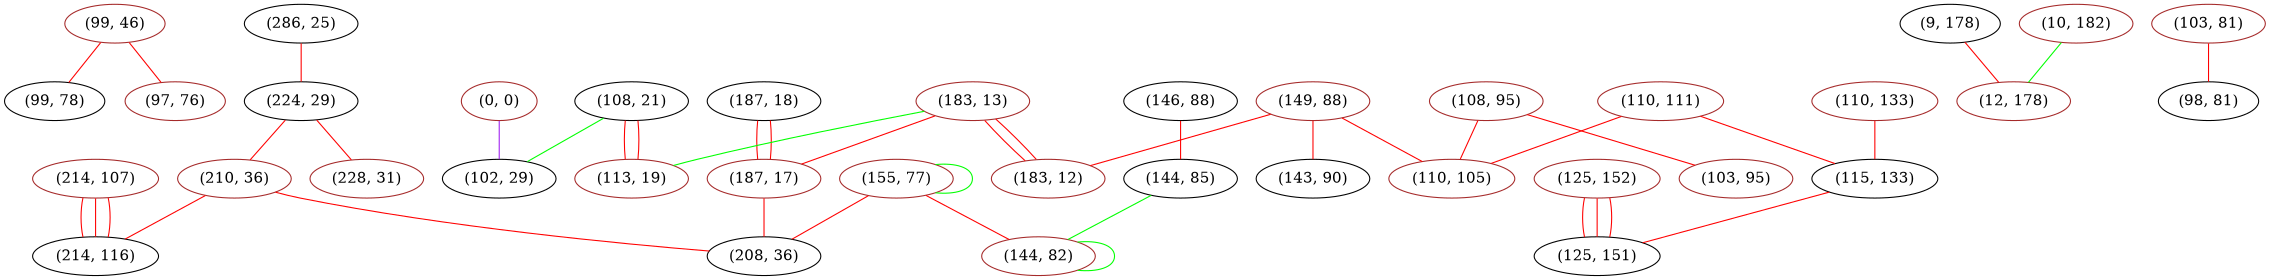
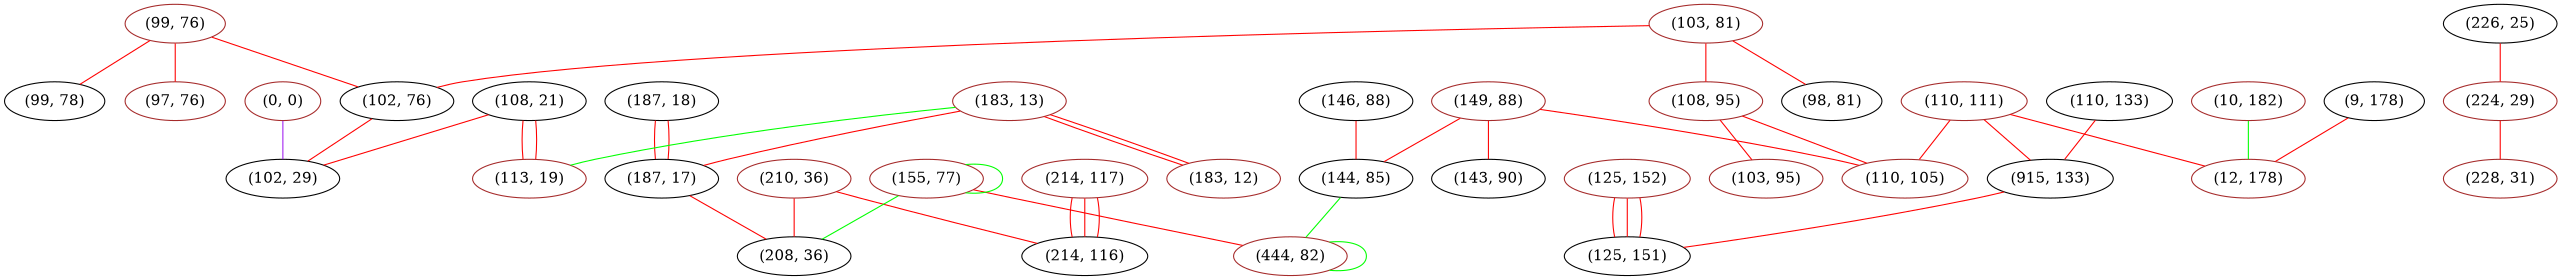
(115, 24) -> (175, 24)
(301, 24) -> (2500, 24)
none -> (1706, 63)
(301, 101) -> (2500, 101)
none -> (397, 101)
(1875, 101) -> (2110, 101)
(1189, 137) -> (1422, 140)
(268, 140) -> none
(565, 140) -> (406, 140)
none -> (2107, 140)
(96, 179) -> (1085, 179)
(764, 179) -> (662, 179)
(1875, 179) -> (2050, 179)
(830, 217) -> (860, 217)
(1038, 256) -> (1290, 256)
